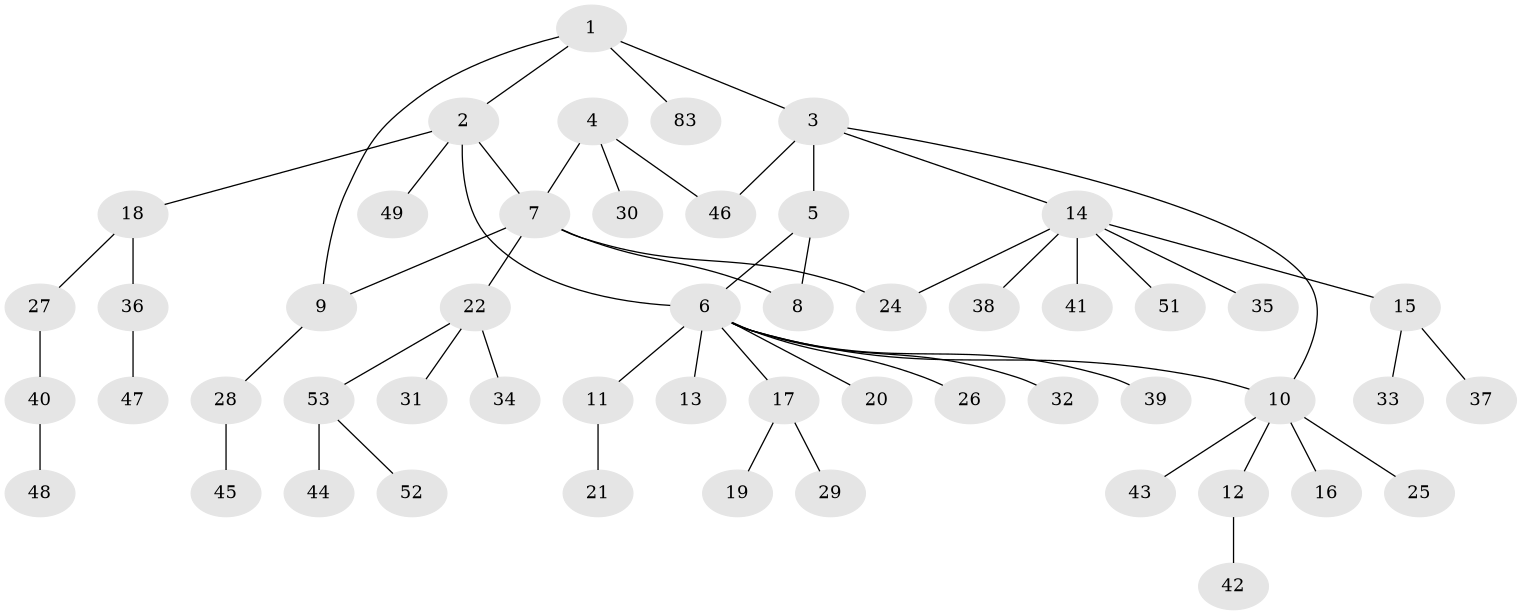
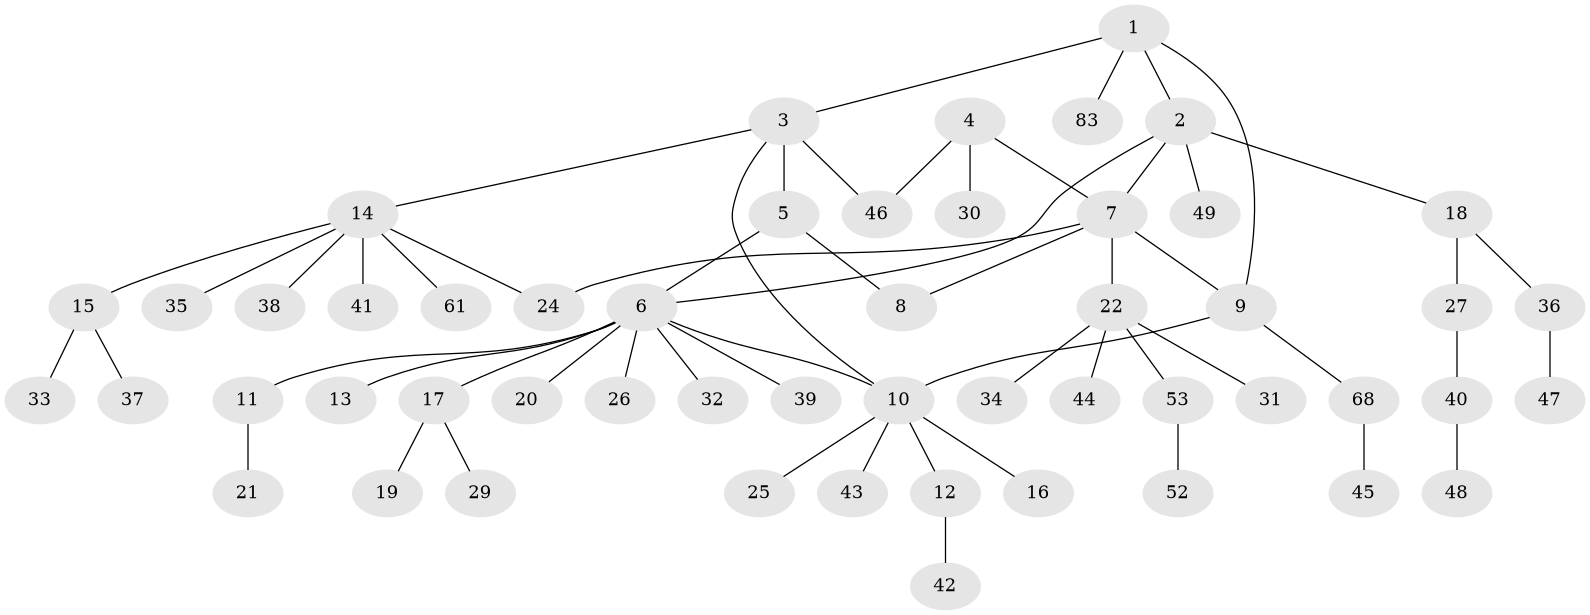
(1170, 307) -> (456, 307)
none -> (1074, 347)
(226, 400) -> (1364, 400)
(319, 447) -> (1099, 354)
